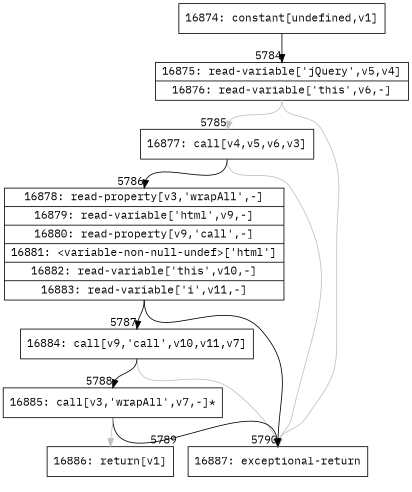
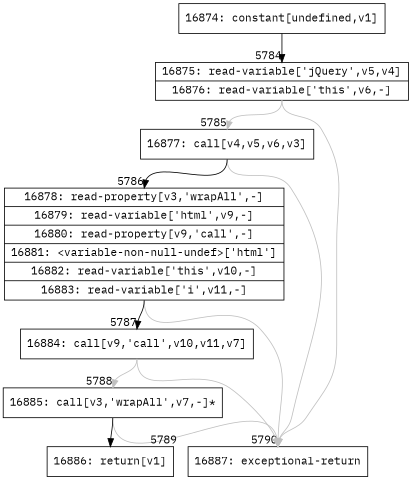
(253, 324) -> (253, 324)
(128, 371) -> (128, 371)
(112, 430) -> (112, 430)
(191, 433) -> (191, 433)
